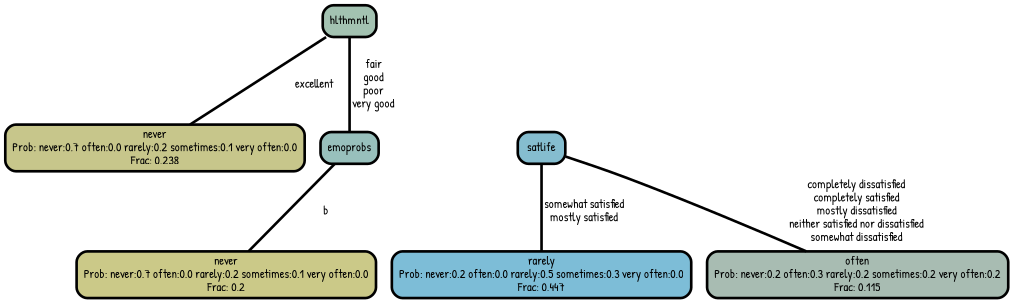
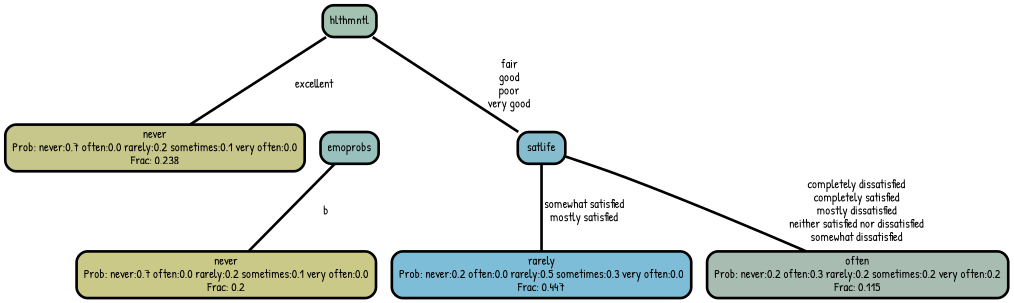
(350, 85) -> (446, 85)
